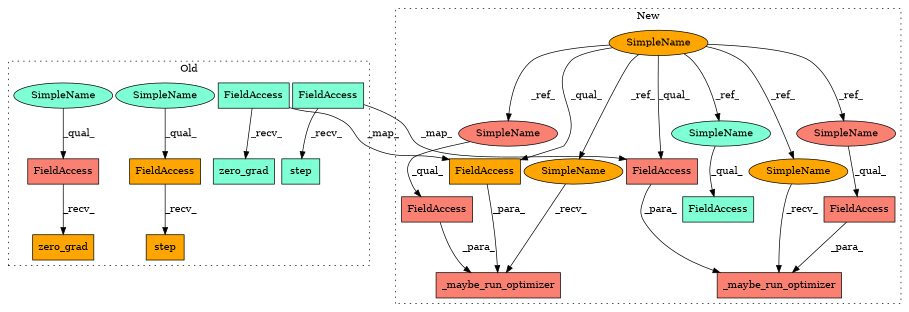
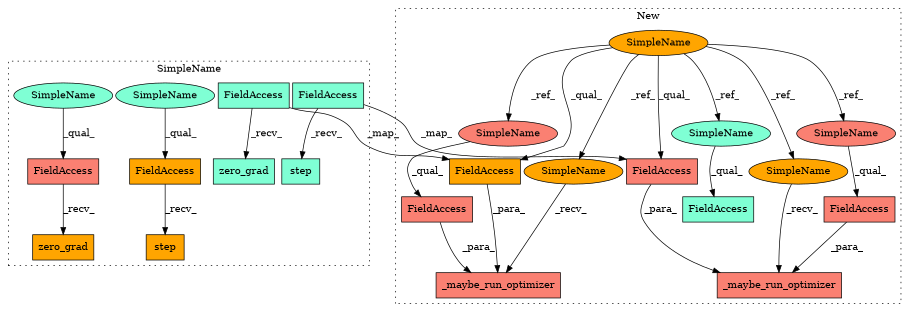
(189, 69) -> (189, 69)
